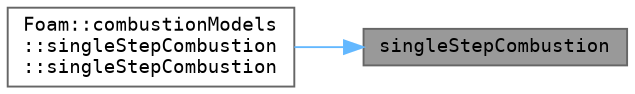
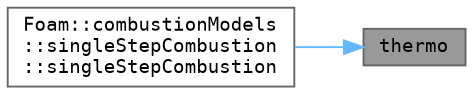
(495, 47) -> (415, 47)
